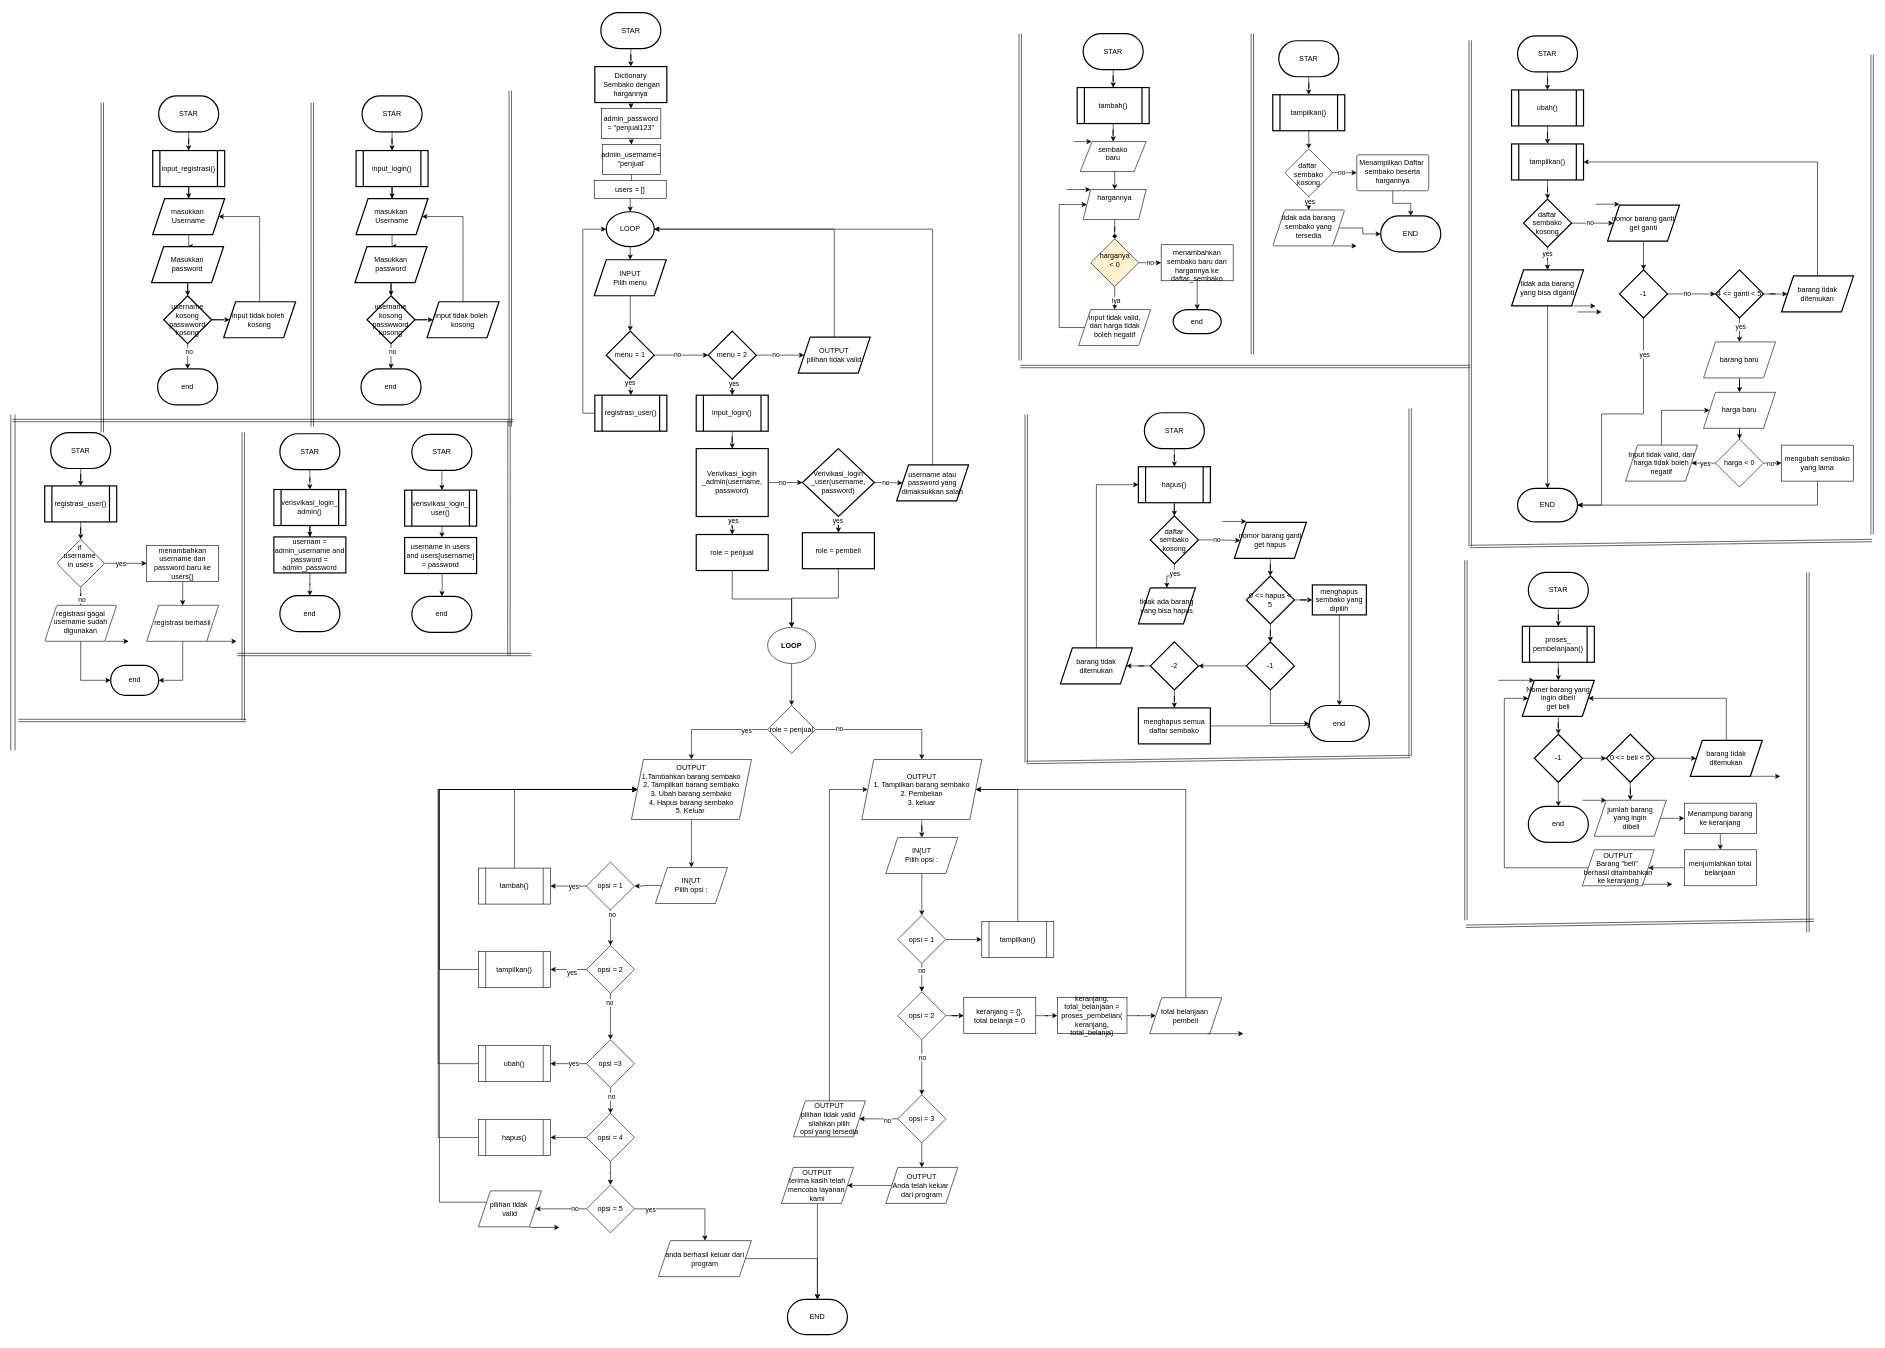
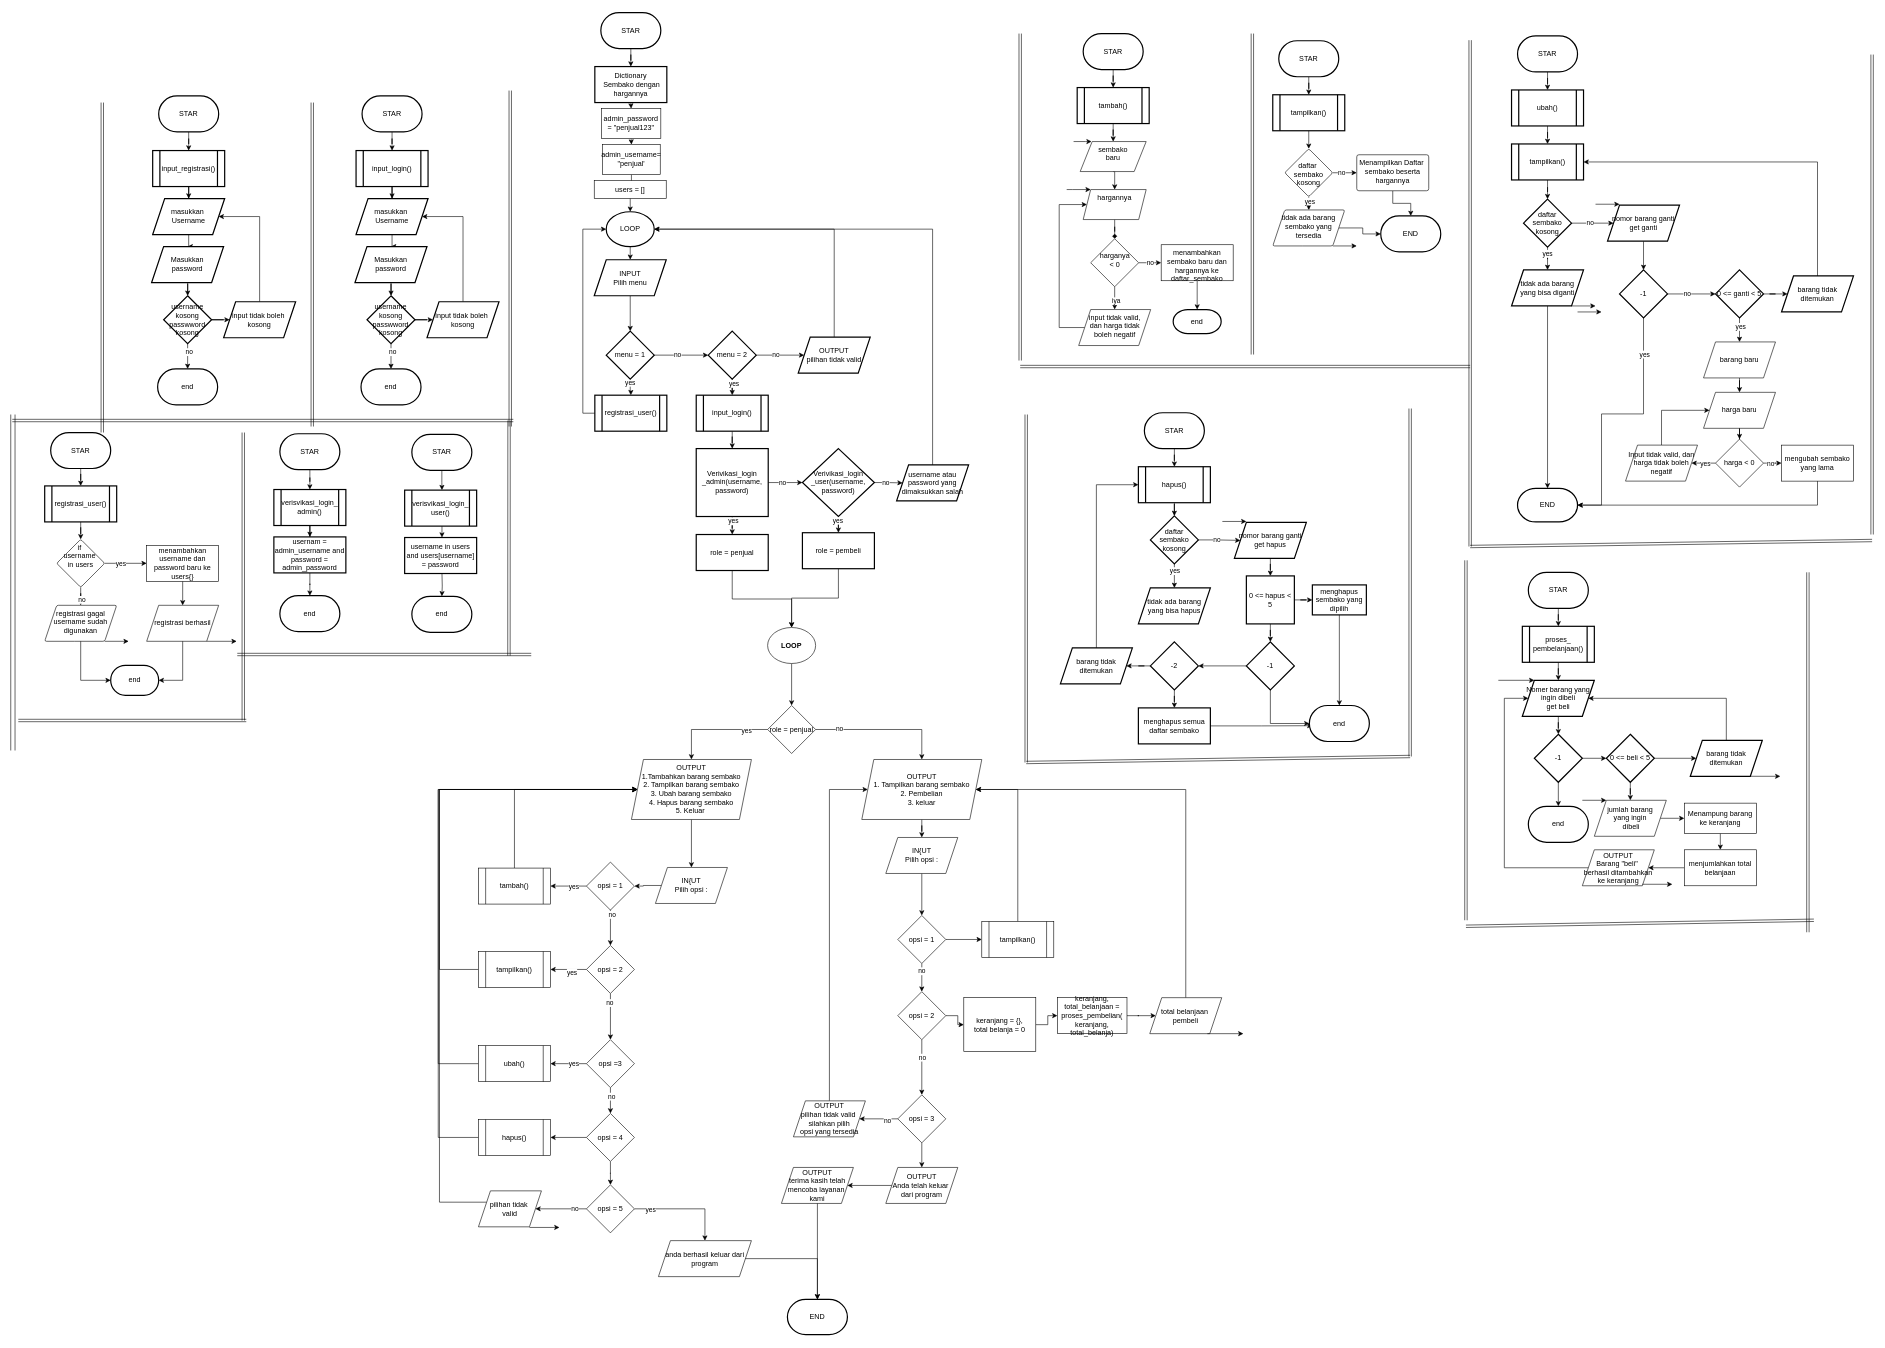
(1115, 263) -> (1115, 263)
(1740, 294) -> (1740, 294)
(1271, 600) -> (1271, 600)
(1167, 606) -> (1175, 606)
(1000, 1016) -> (1000, 1025)
